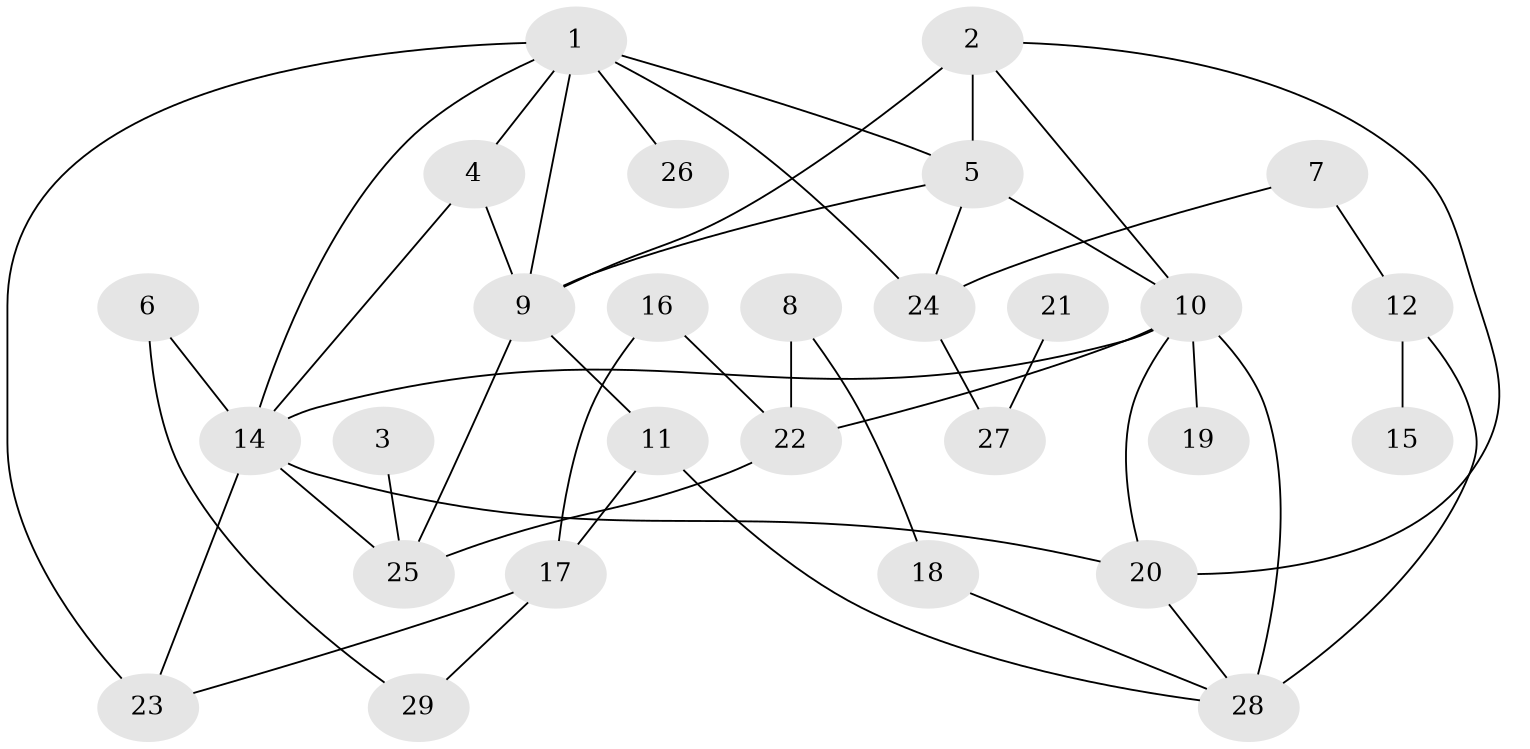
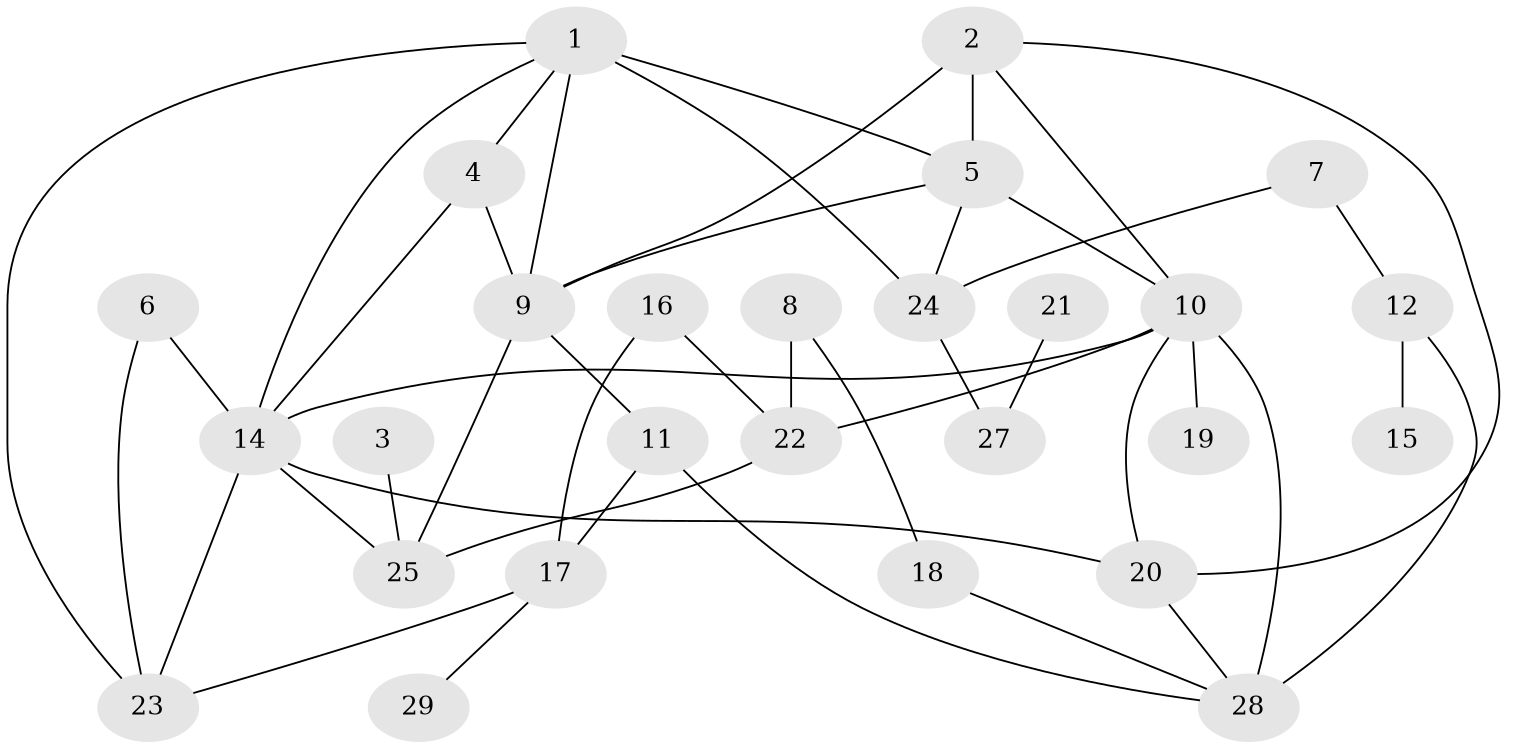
(678, 174) -> none
(227, 538) -> (119, 507)
